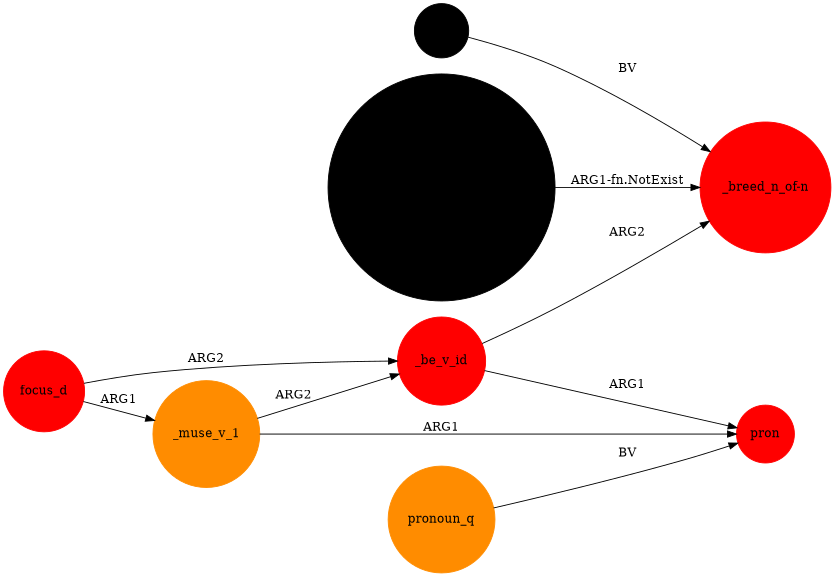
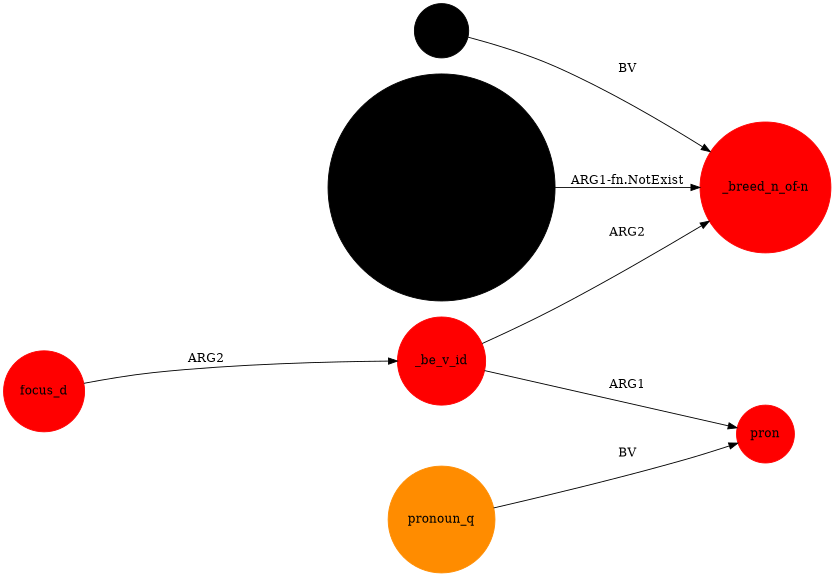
(206, 434) -> none
